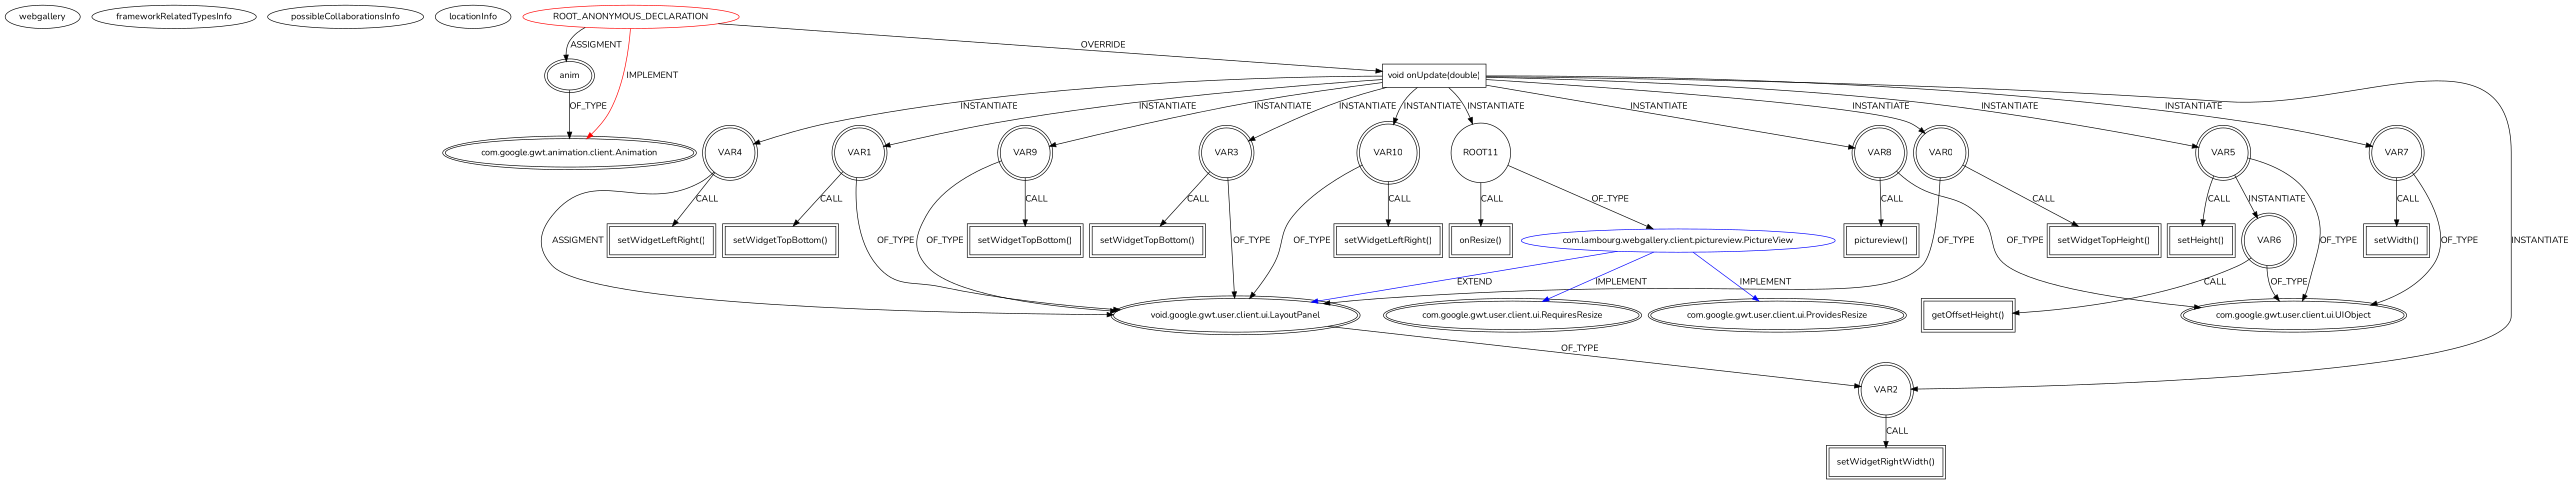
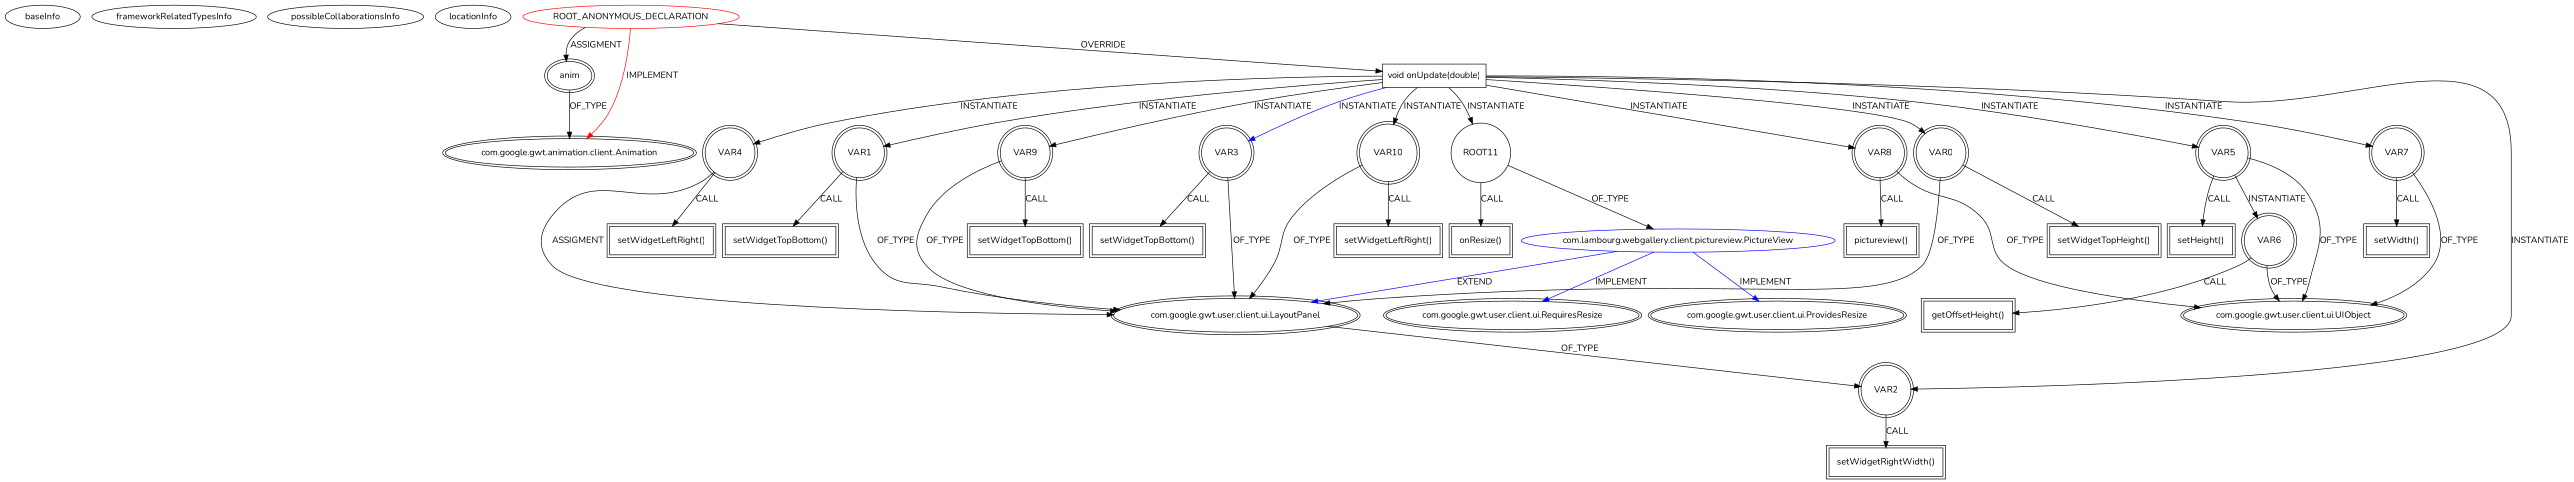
(43, 17) -> (43, 17)
(1319, 109) -> (1319, 109)
(1236, 315) -> (1236, 315)
